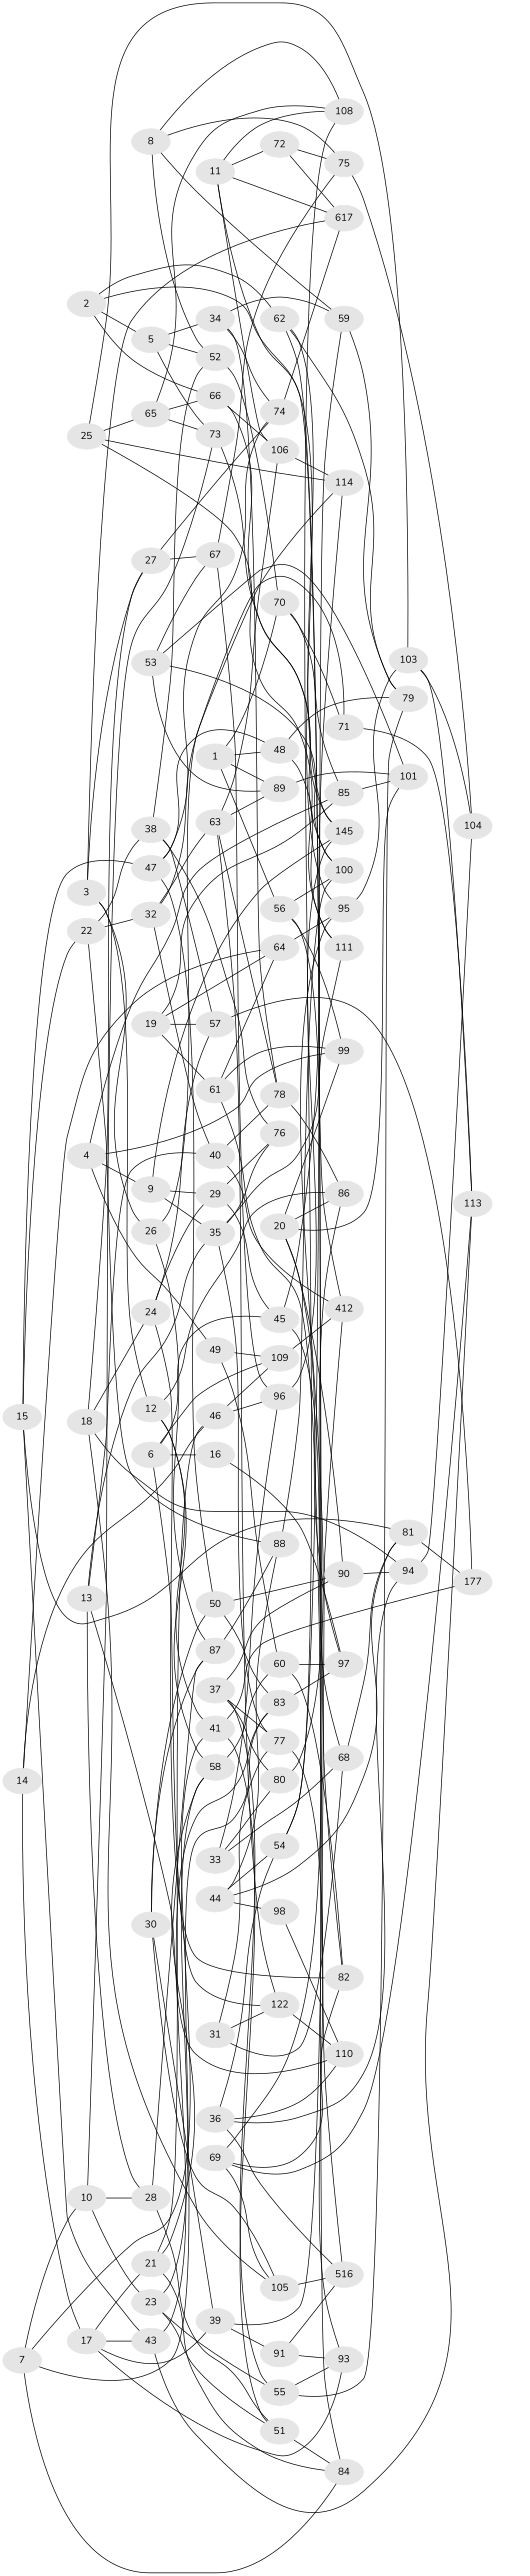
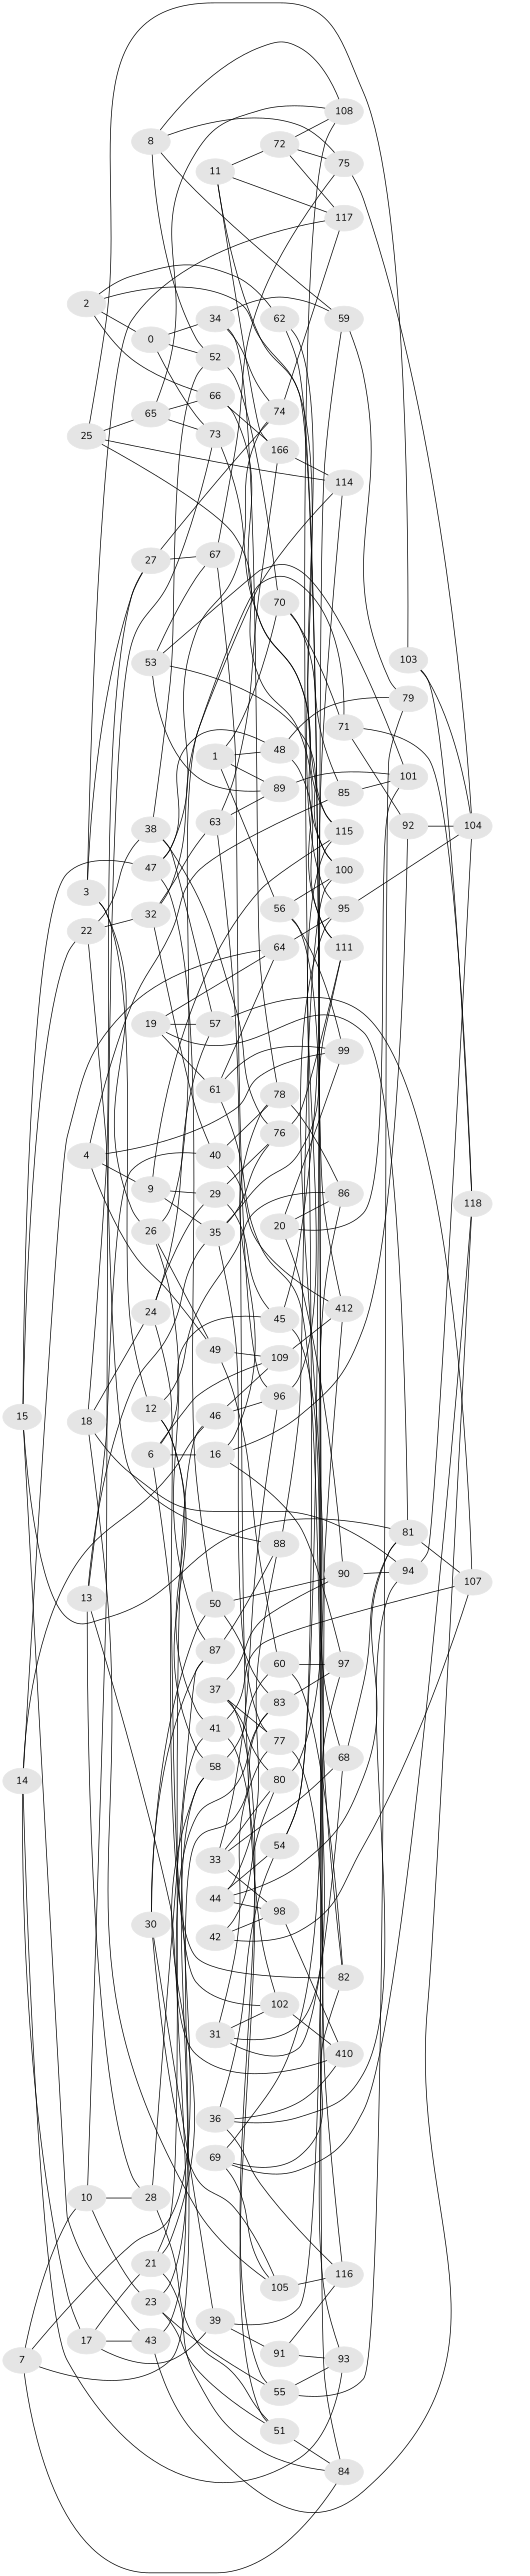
(265, 123) -> (314, 127)
(344, 218) -> (344, 218)
(151, 340) -> (151, 340)
(280, 451) -> (280, 451)
(373, 511) -> none
(377, 791) -> (413, 864)
none -> (408, 826)
(344, 832) -> (344, 832)
(212, 882) -> (394, 1187)
(247, 959) -> (247, 1275)
none -> (320, 1044)
(473, 1204) -> (473, 1204)
none -> (179, 1284)
(314, 1445) -> (324, 1887)
(473, 1582) -> (473, 1582)
none -> (248, 1886)
none -> (215, 1938)
(280, 2005) -> (280, 2005)
(344, 2054) -> (344, 2054)
(344, 2275) -> (344, 2275)
(232, 2440) -> (47, 2247)
